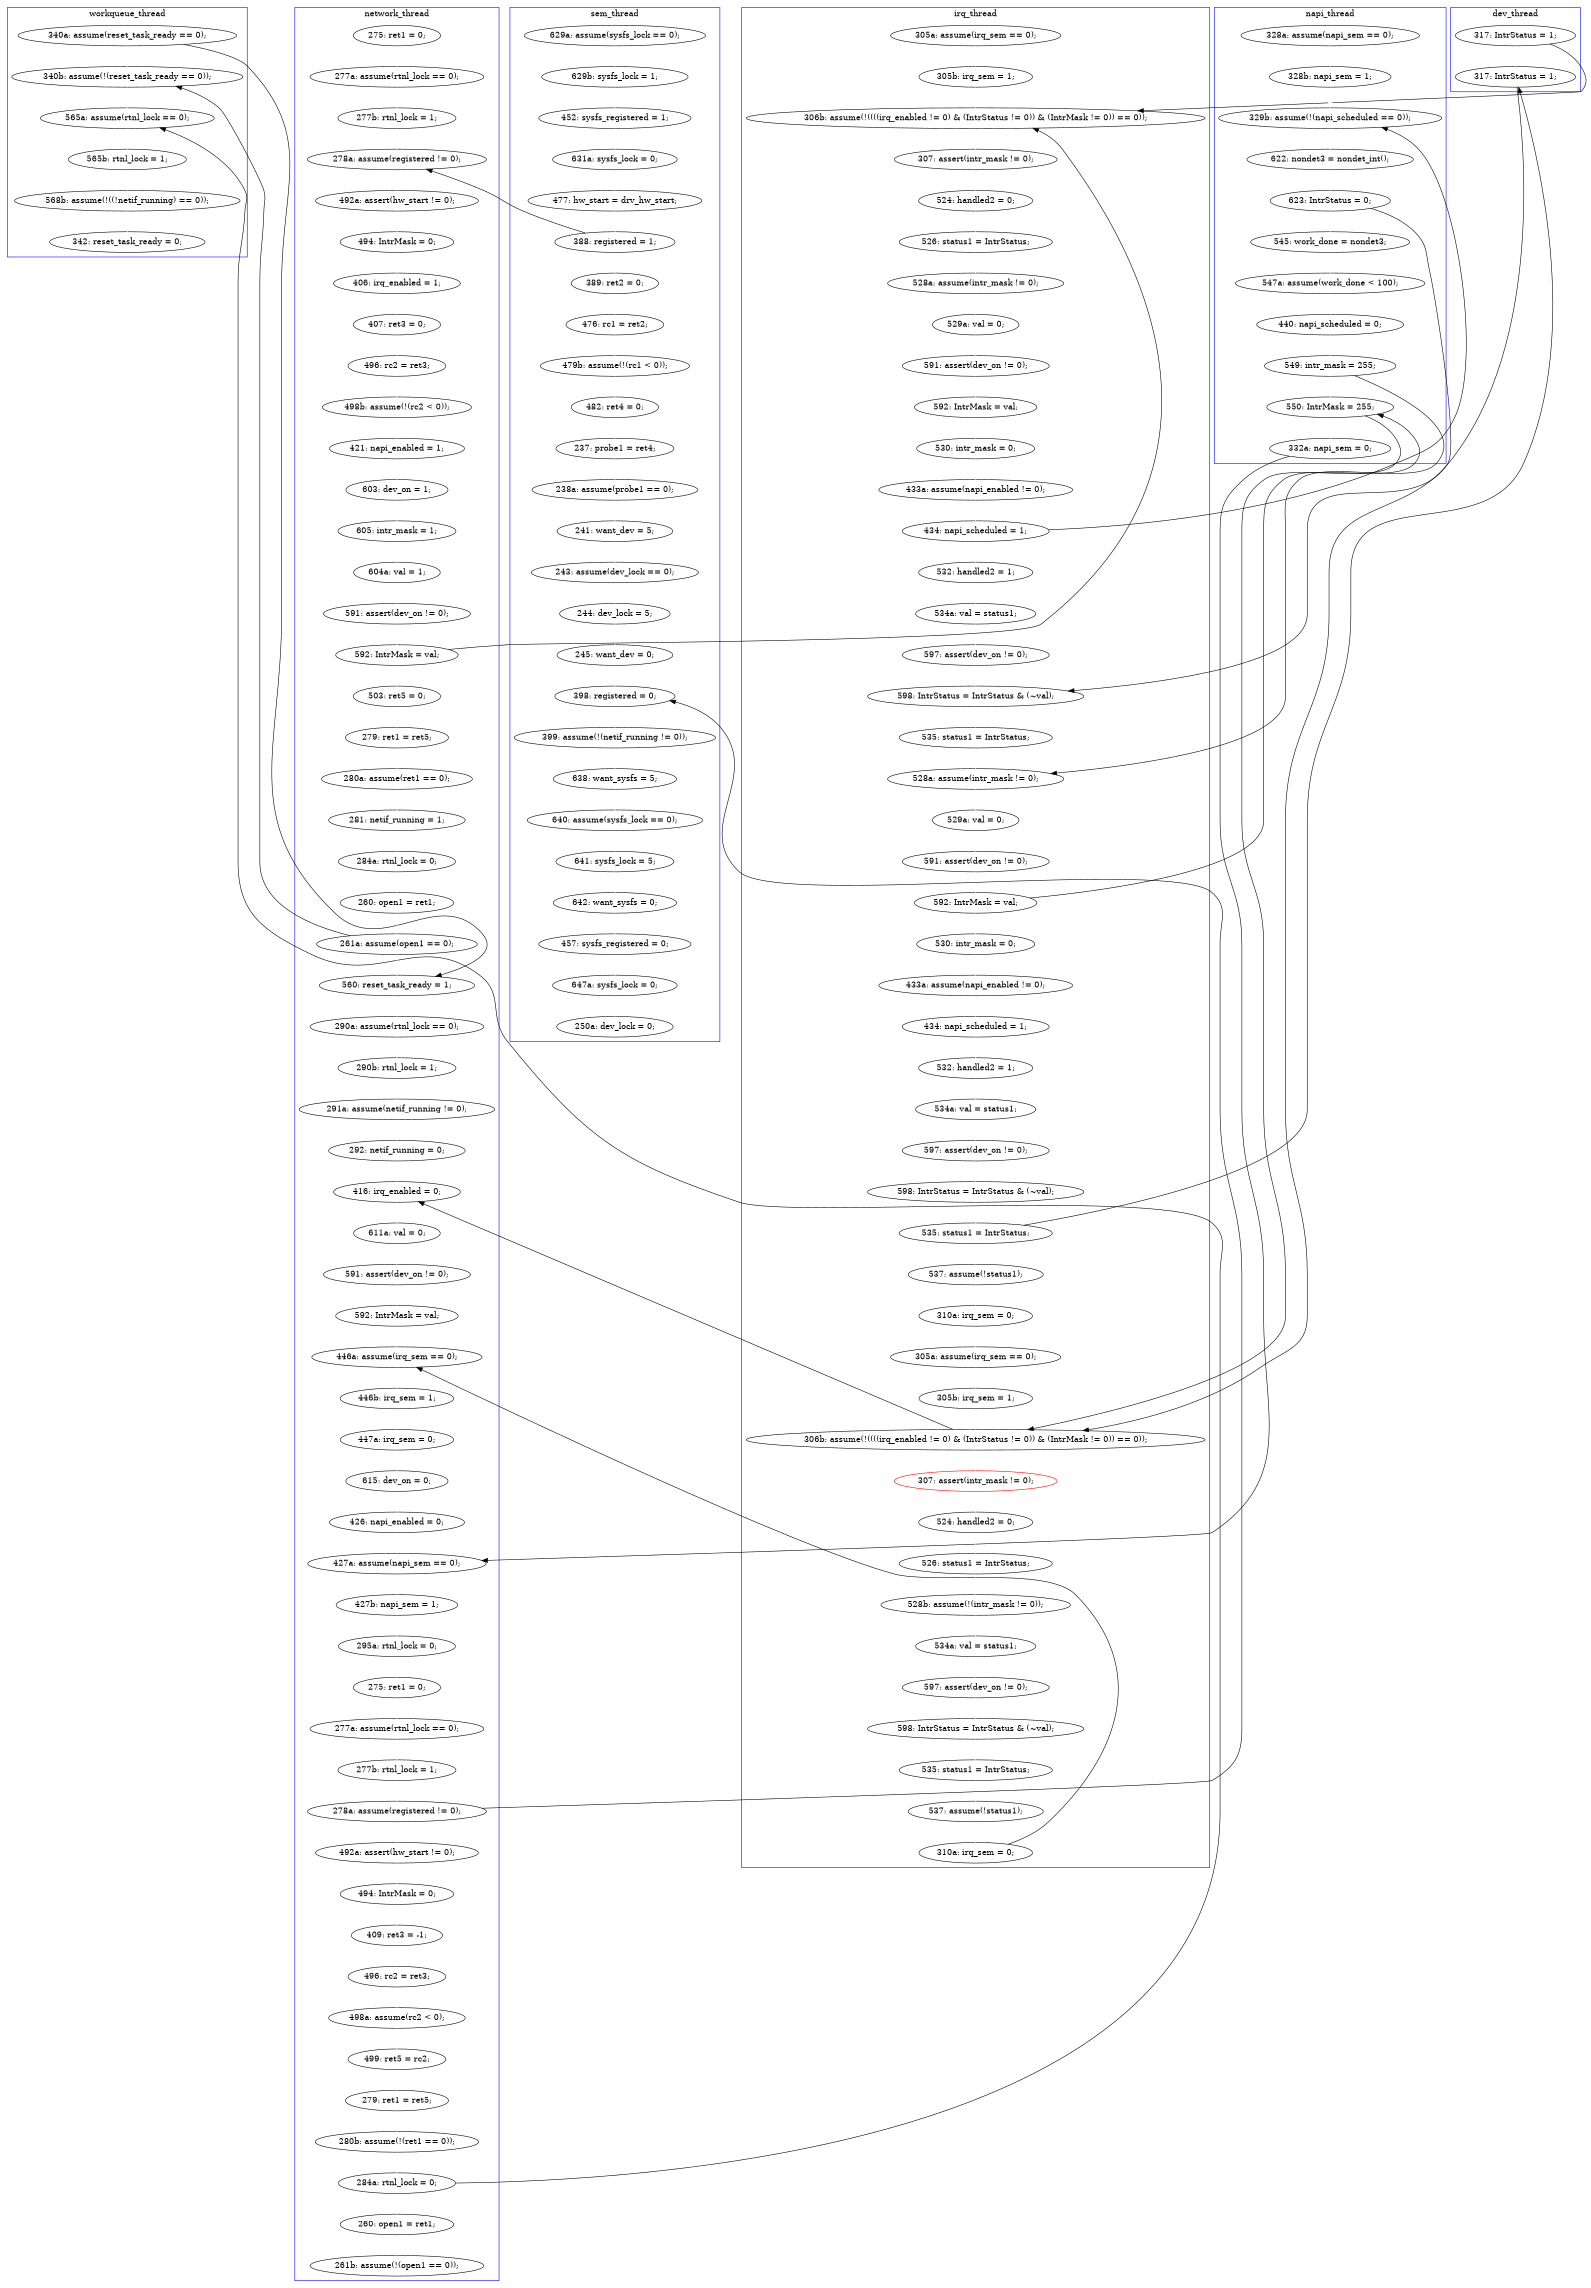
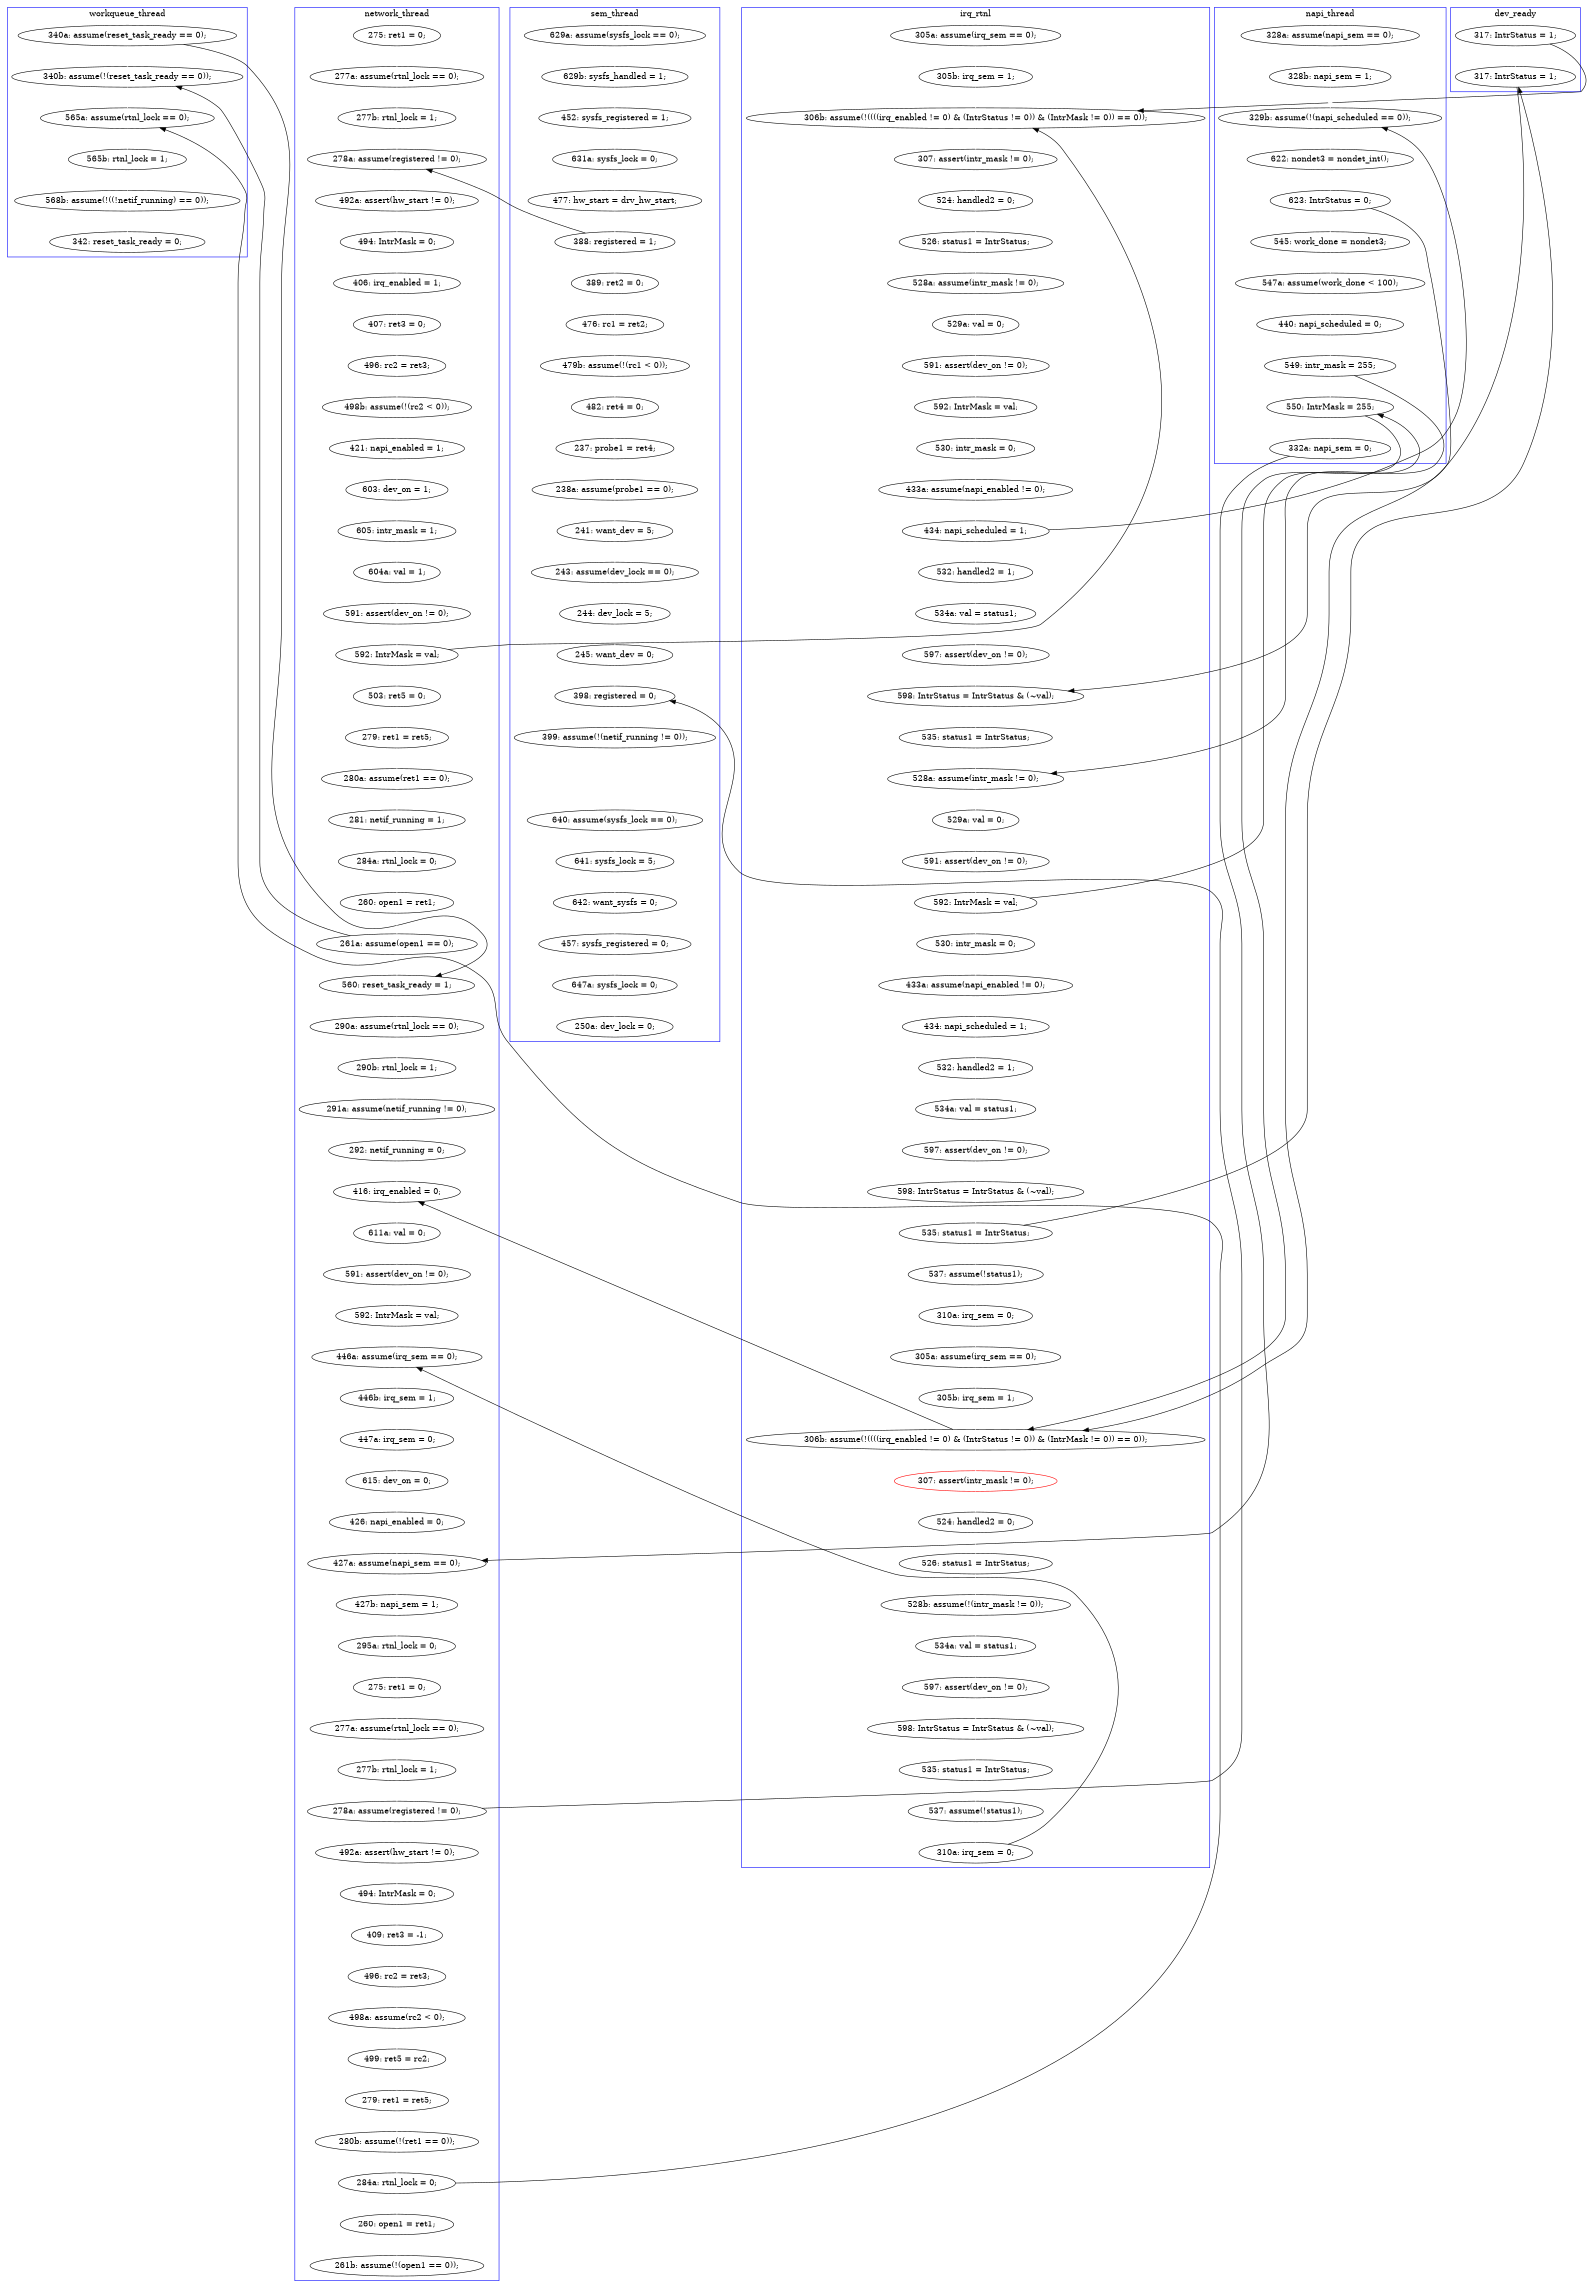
(976, 14) -> (976, 14)
(1515, 14) -> (1515, 14)
(615, 77) -> (615, 77)
(615, 779) -> none
